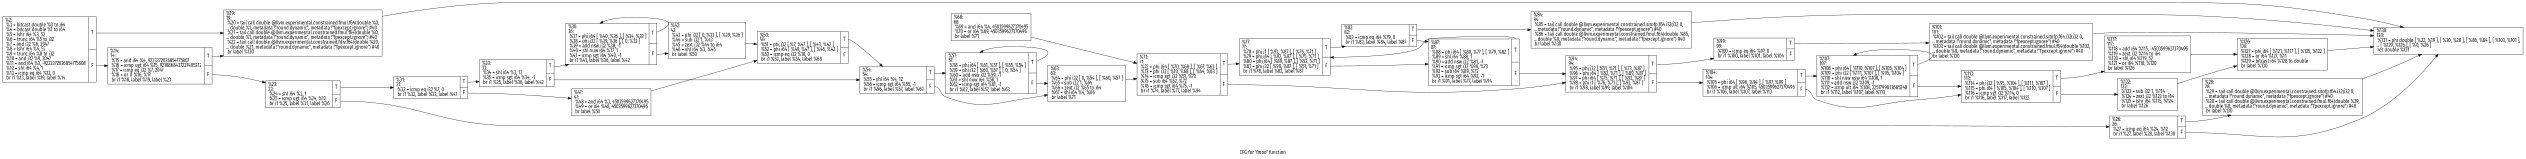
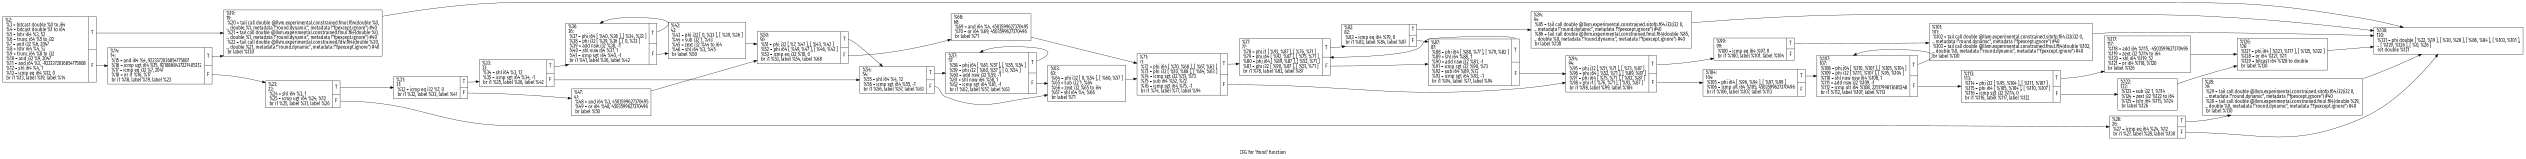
none -> (899, 51)
(1461, 81) -> (1462, 81)
(1879, 105) -> none
